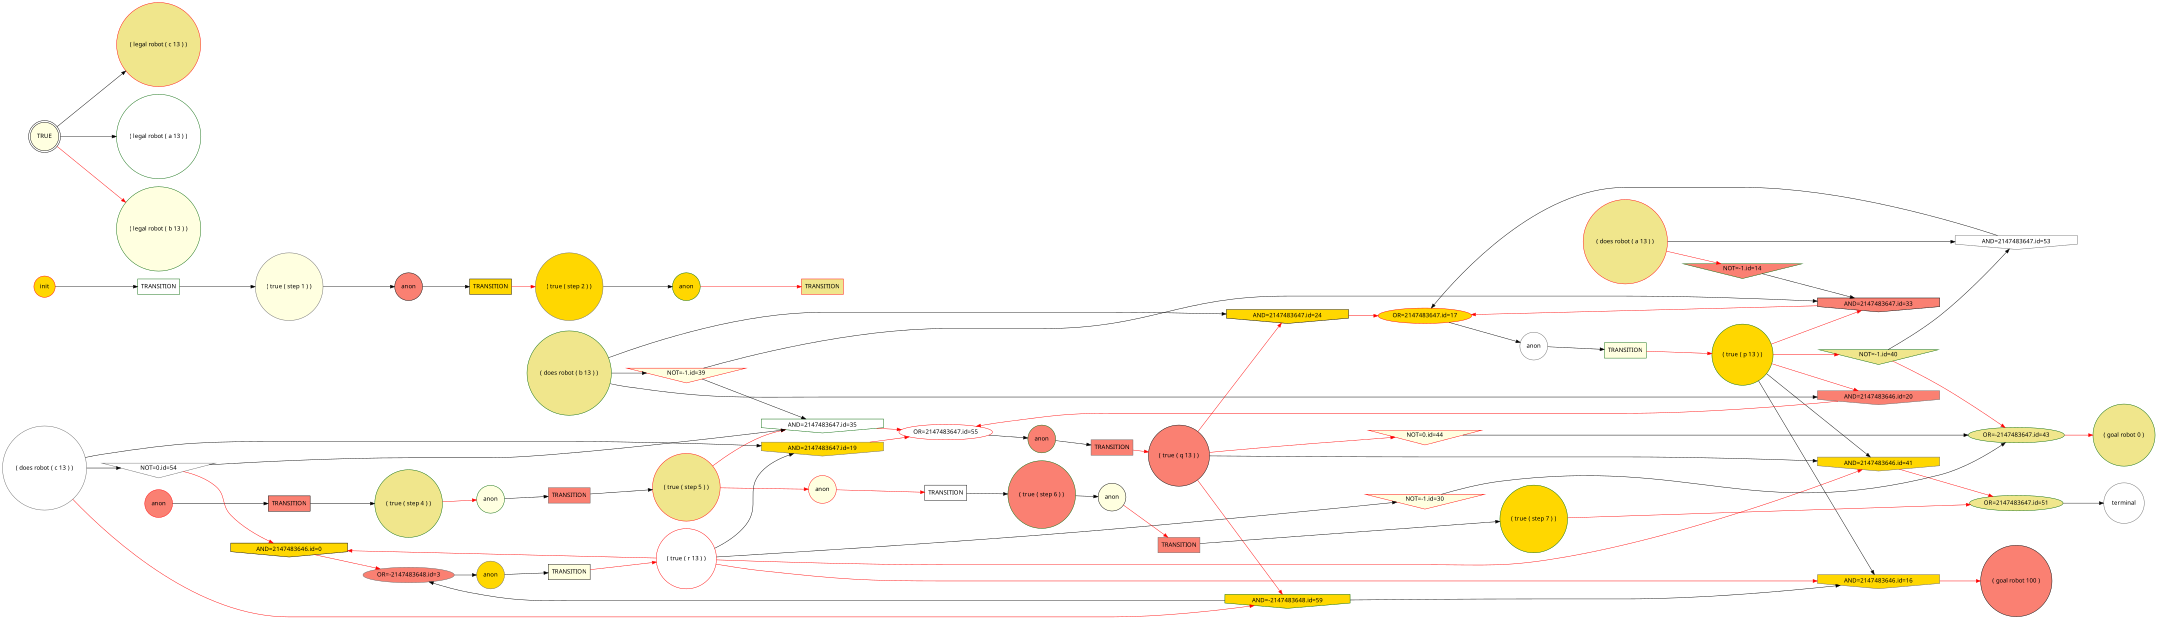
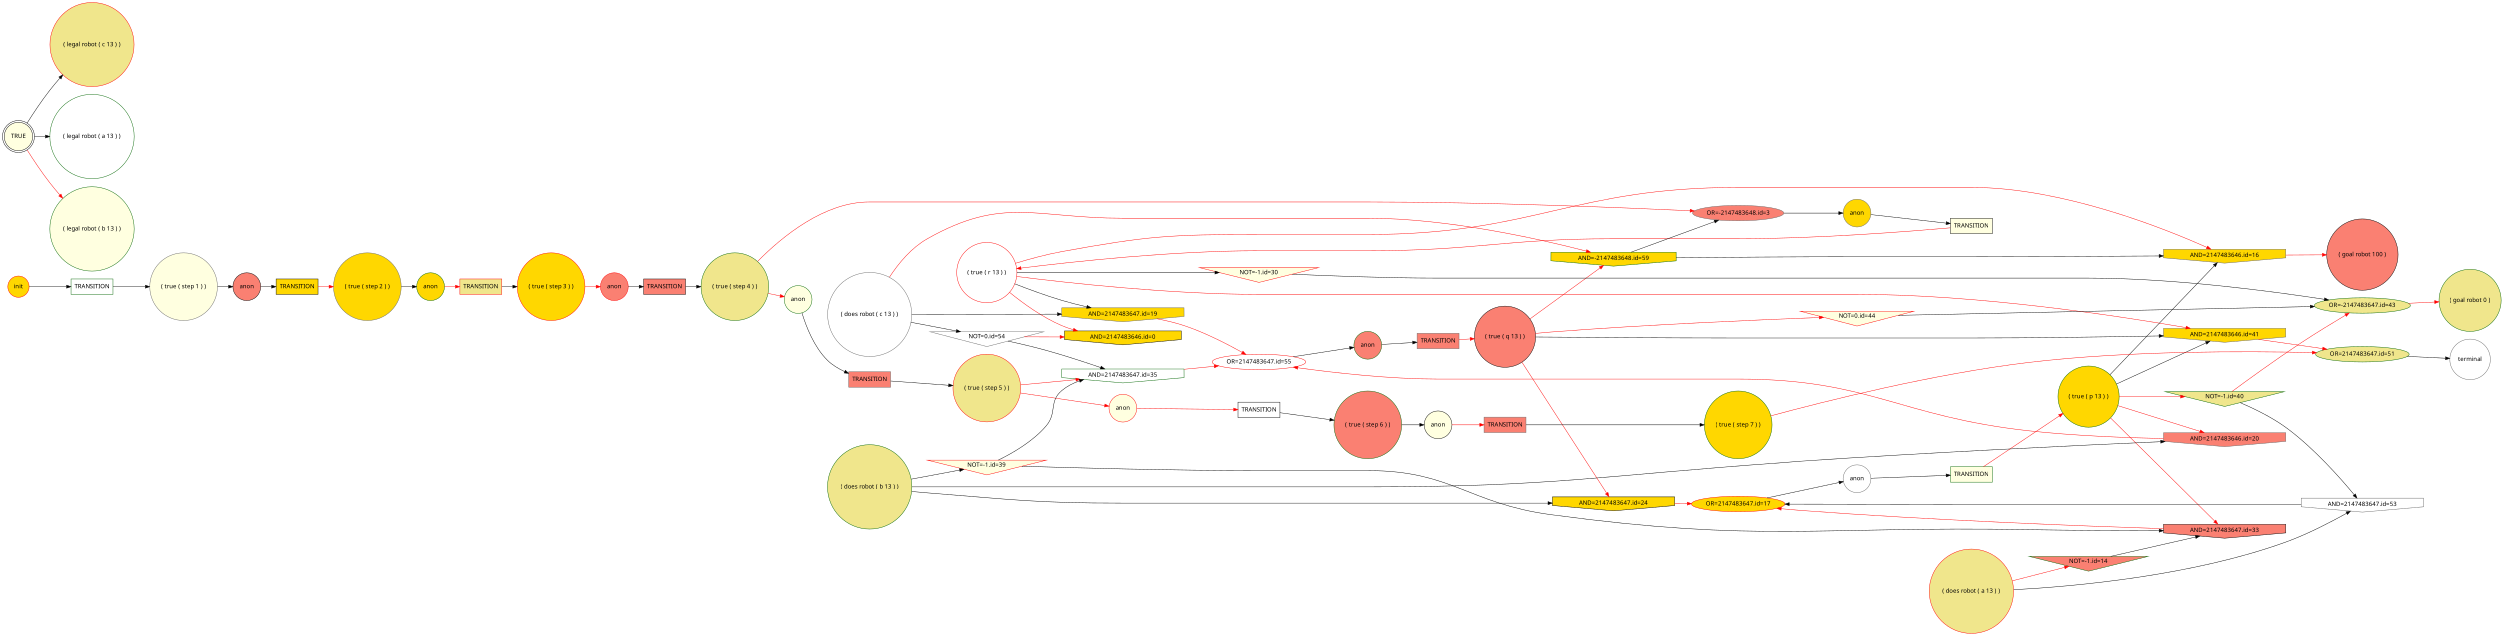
none -> (551, 287)
(345, 561) -> (1215, 202)
